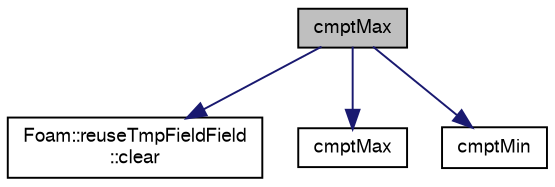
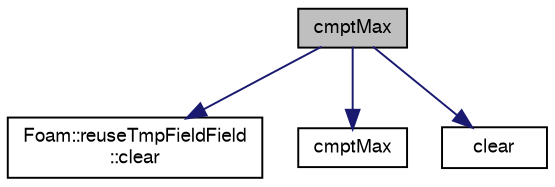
(495, 148) -> (495, 148)
